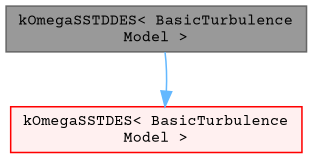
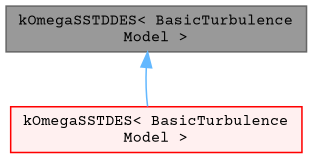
(166, 72) -> (146, 87)
